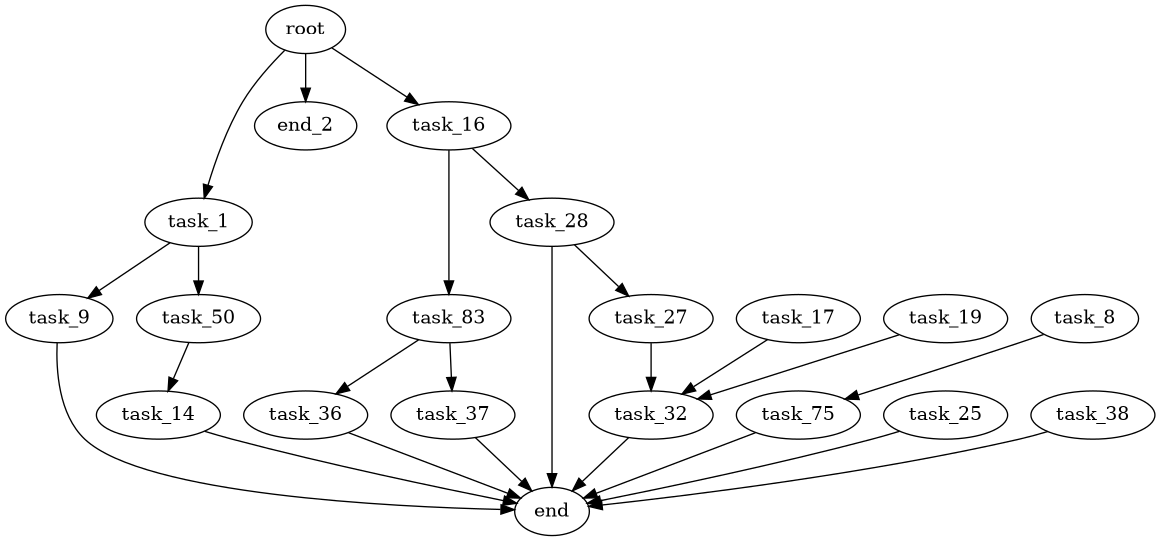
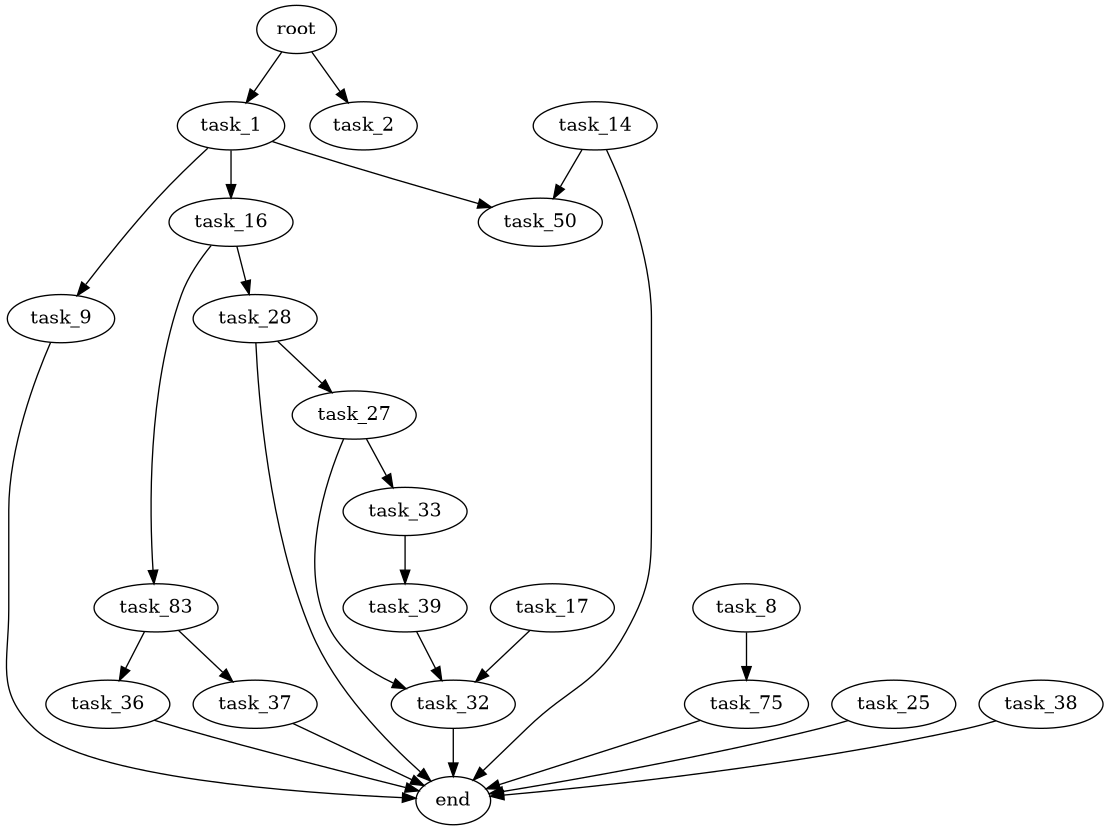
(369, 73) -> (231, 167)
(306, 126) -> (364, 126)
(946, 319) -> (405, 608)
(181, 361) -> (571, 168)
none -> (405, 511)
